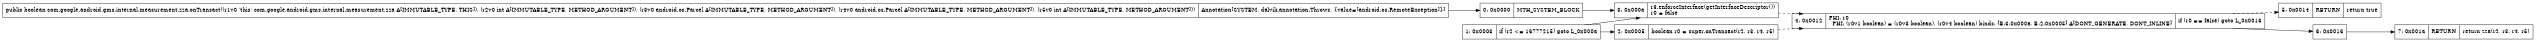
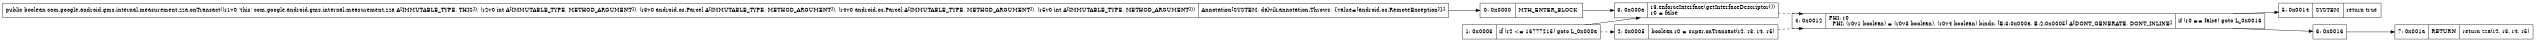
(1548, 10) -> (1548, 10)
(2328, 10) -> (2328, 10)
(2254, 13) -> (2254, 13)
(1606, 32) -> (1606, 32)
